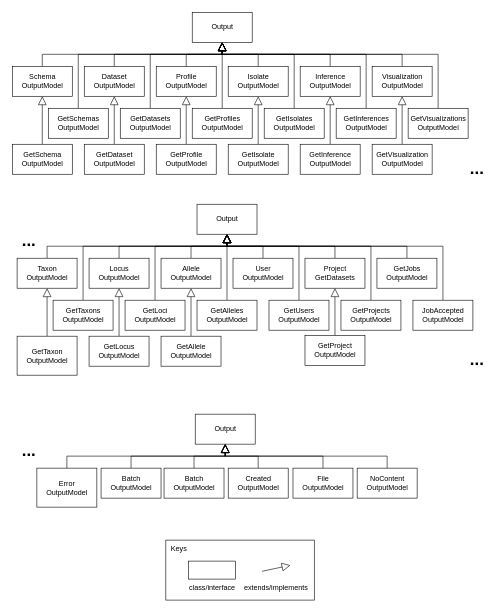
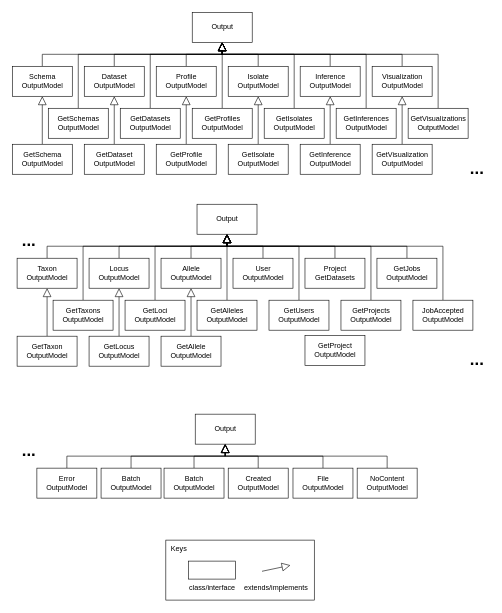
(335, 316) -> none
(47, 356) -> (47, 351)
(67, 488) -> (67, 483)
